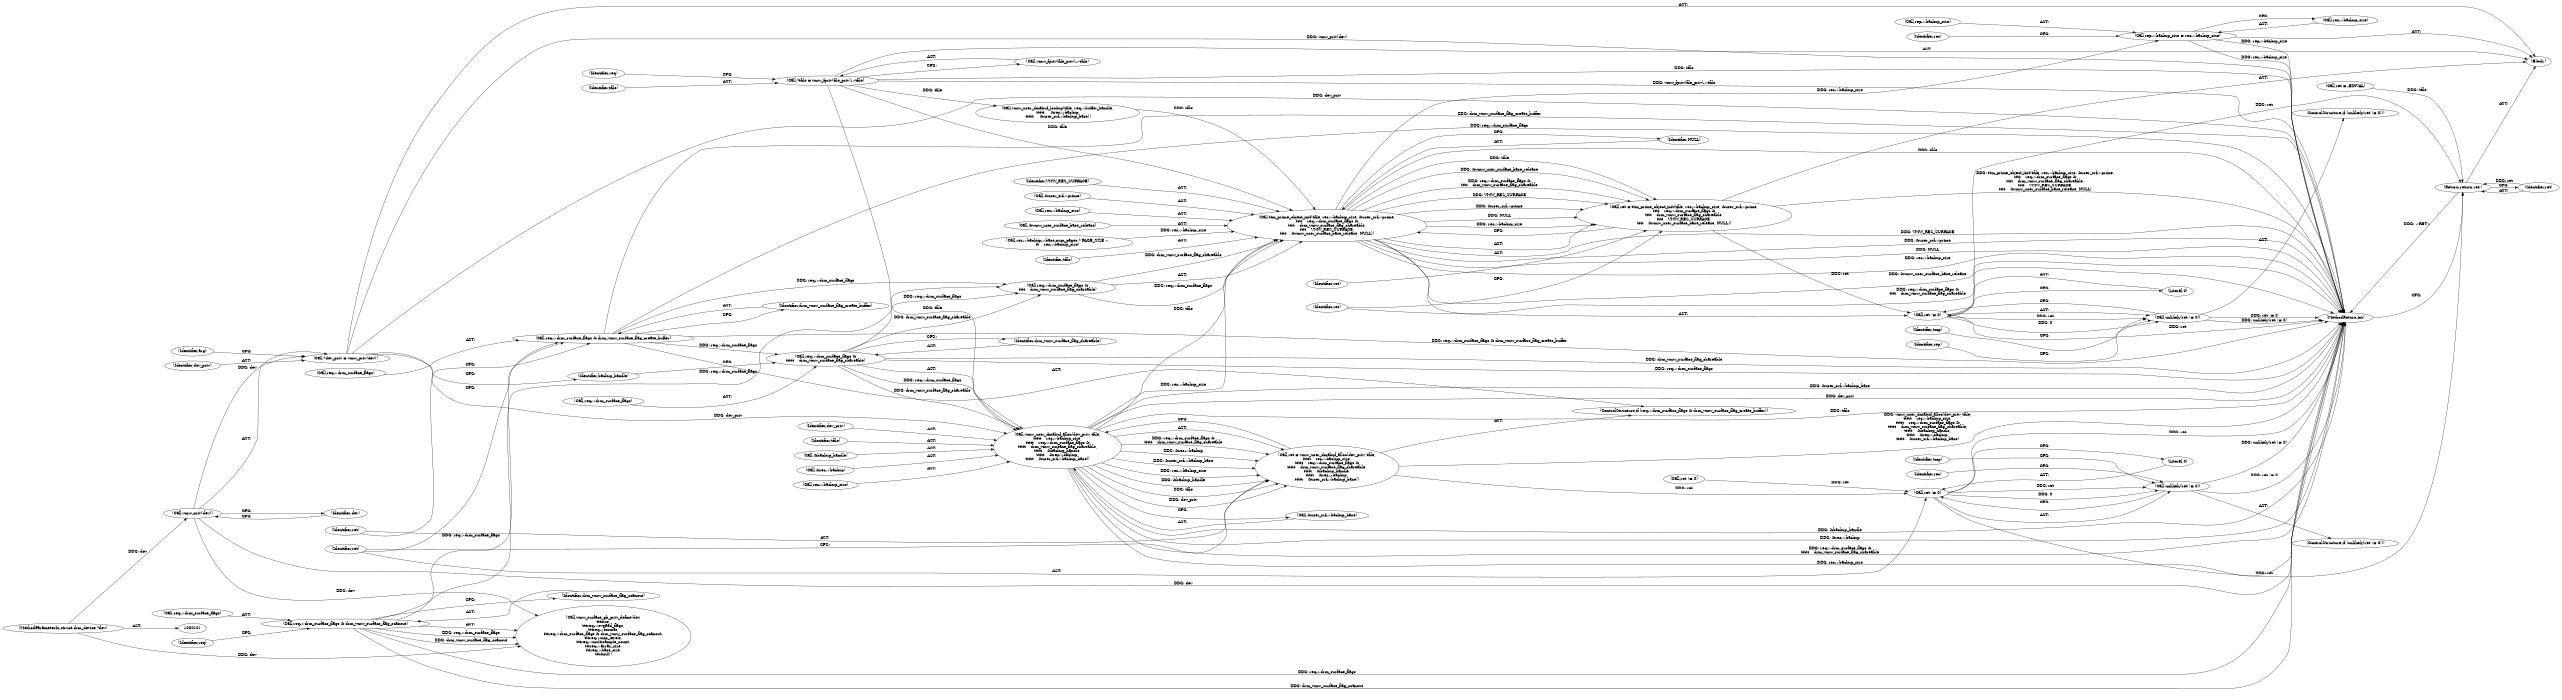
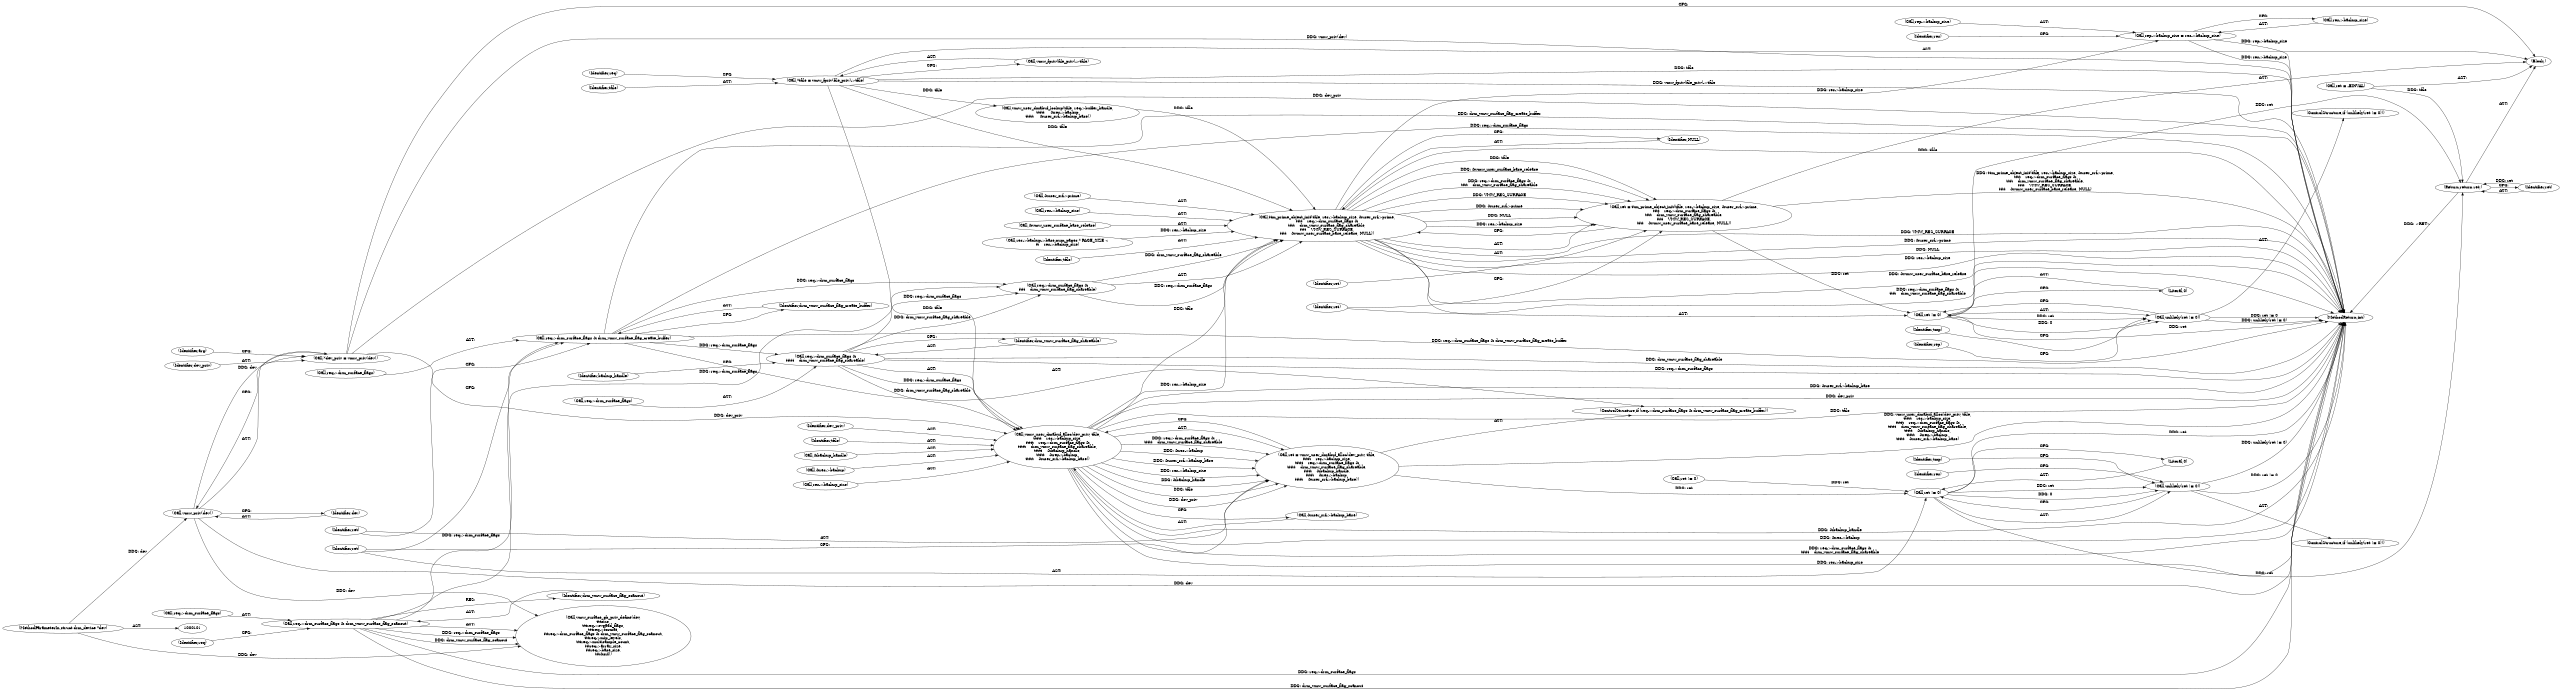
(1684, 5) -> (1684, 5)
(2384, 35) -> (2453, 83)
(1058, 182) -> none
(2445, 278) -> none
(468, 384) -> (251, 408)
(247, 517) -> (247, 517)
(471, 600) -> (471, 600)
